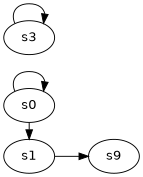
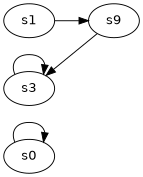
none -> (75, 52)
(29, 126) -> none
